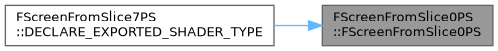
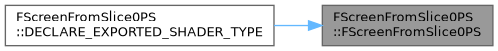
(140, 26) -> (140, 26)
